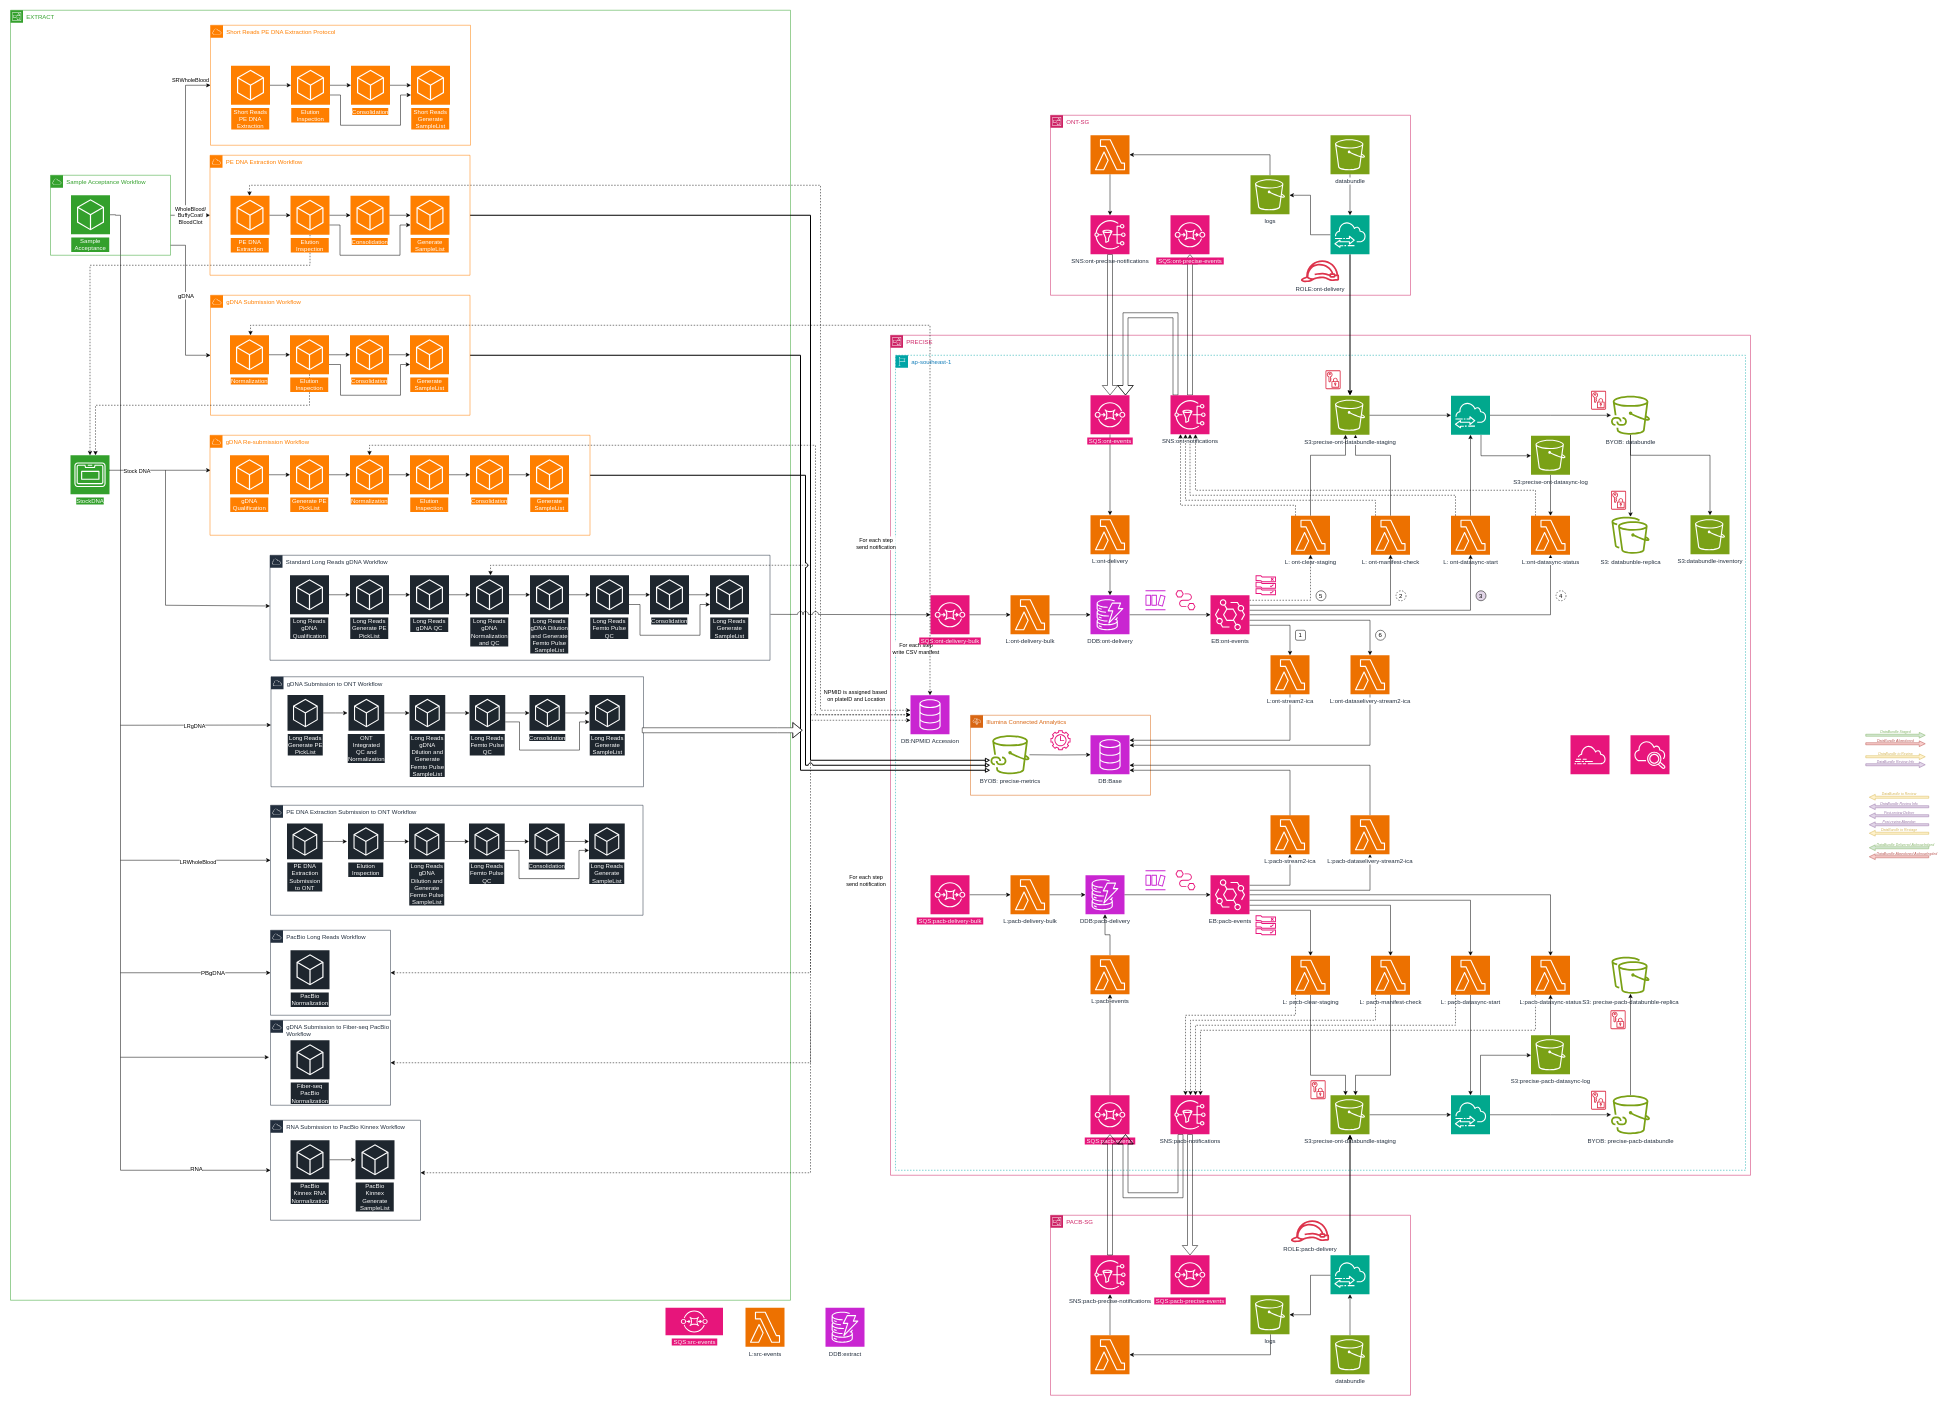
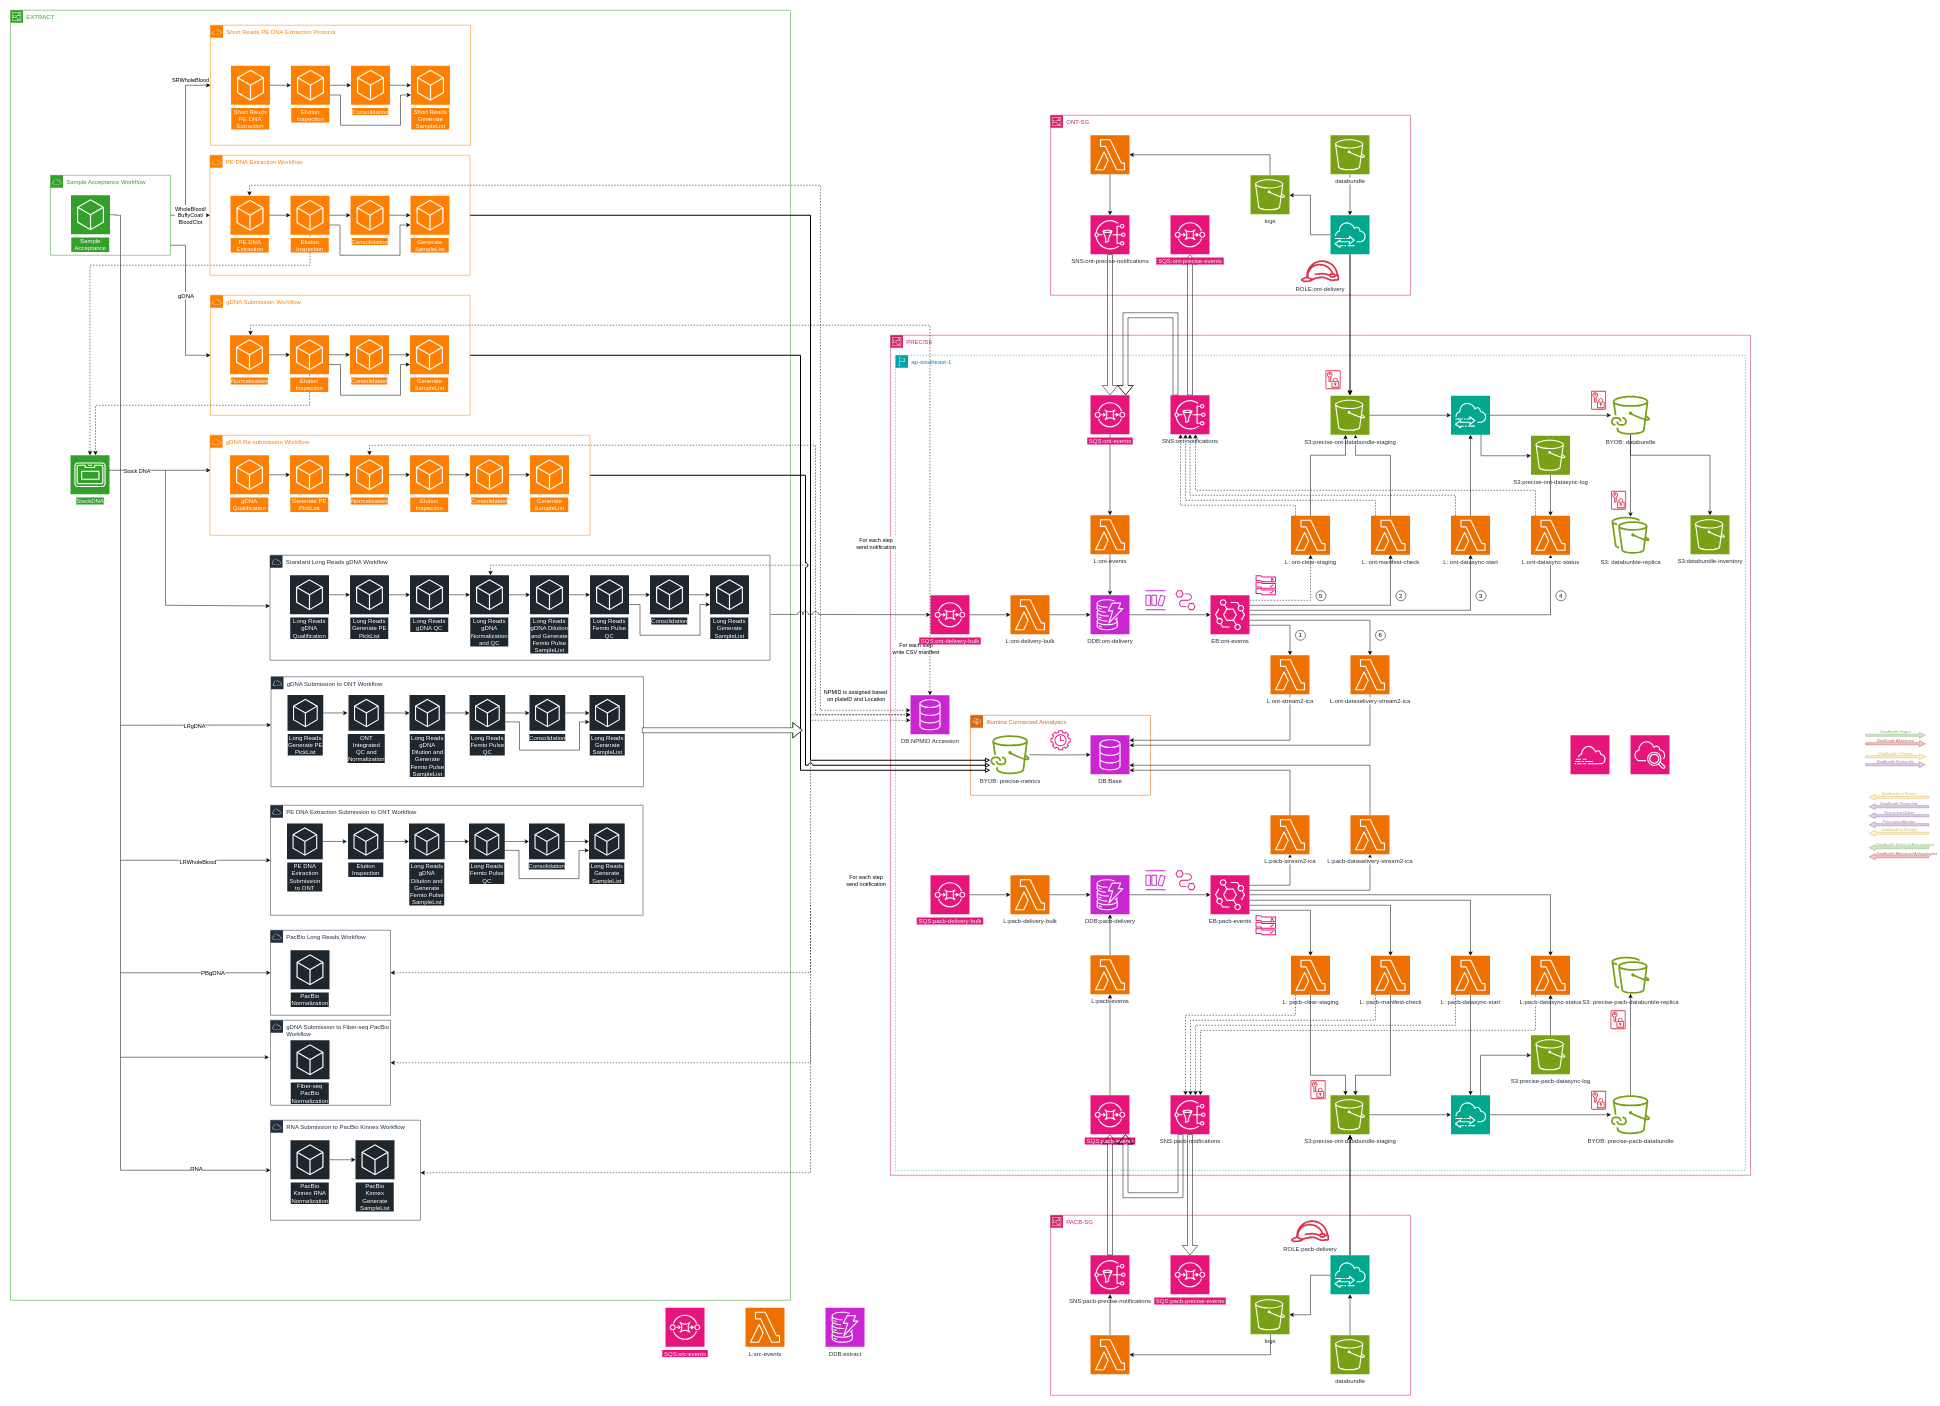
(1110, 561) -> (1110, 561)
(1401, 596) -> (1401, 596)
(1481, 596) -> (1481, 596)
(1561, 596) -> (1561, 596)
(1300, 635) -> (1300, 635)
(1105, 895) -> (1110, 895)
(694, 1322) -> (685, 1327)
